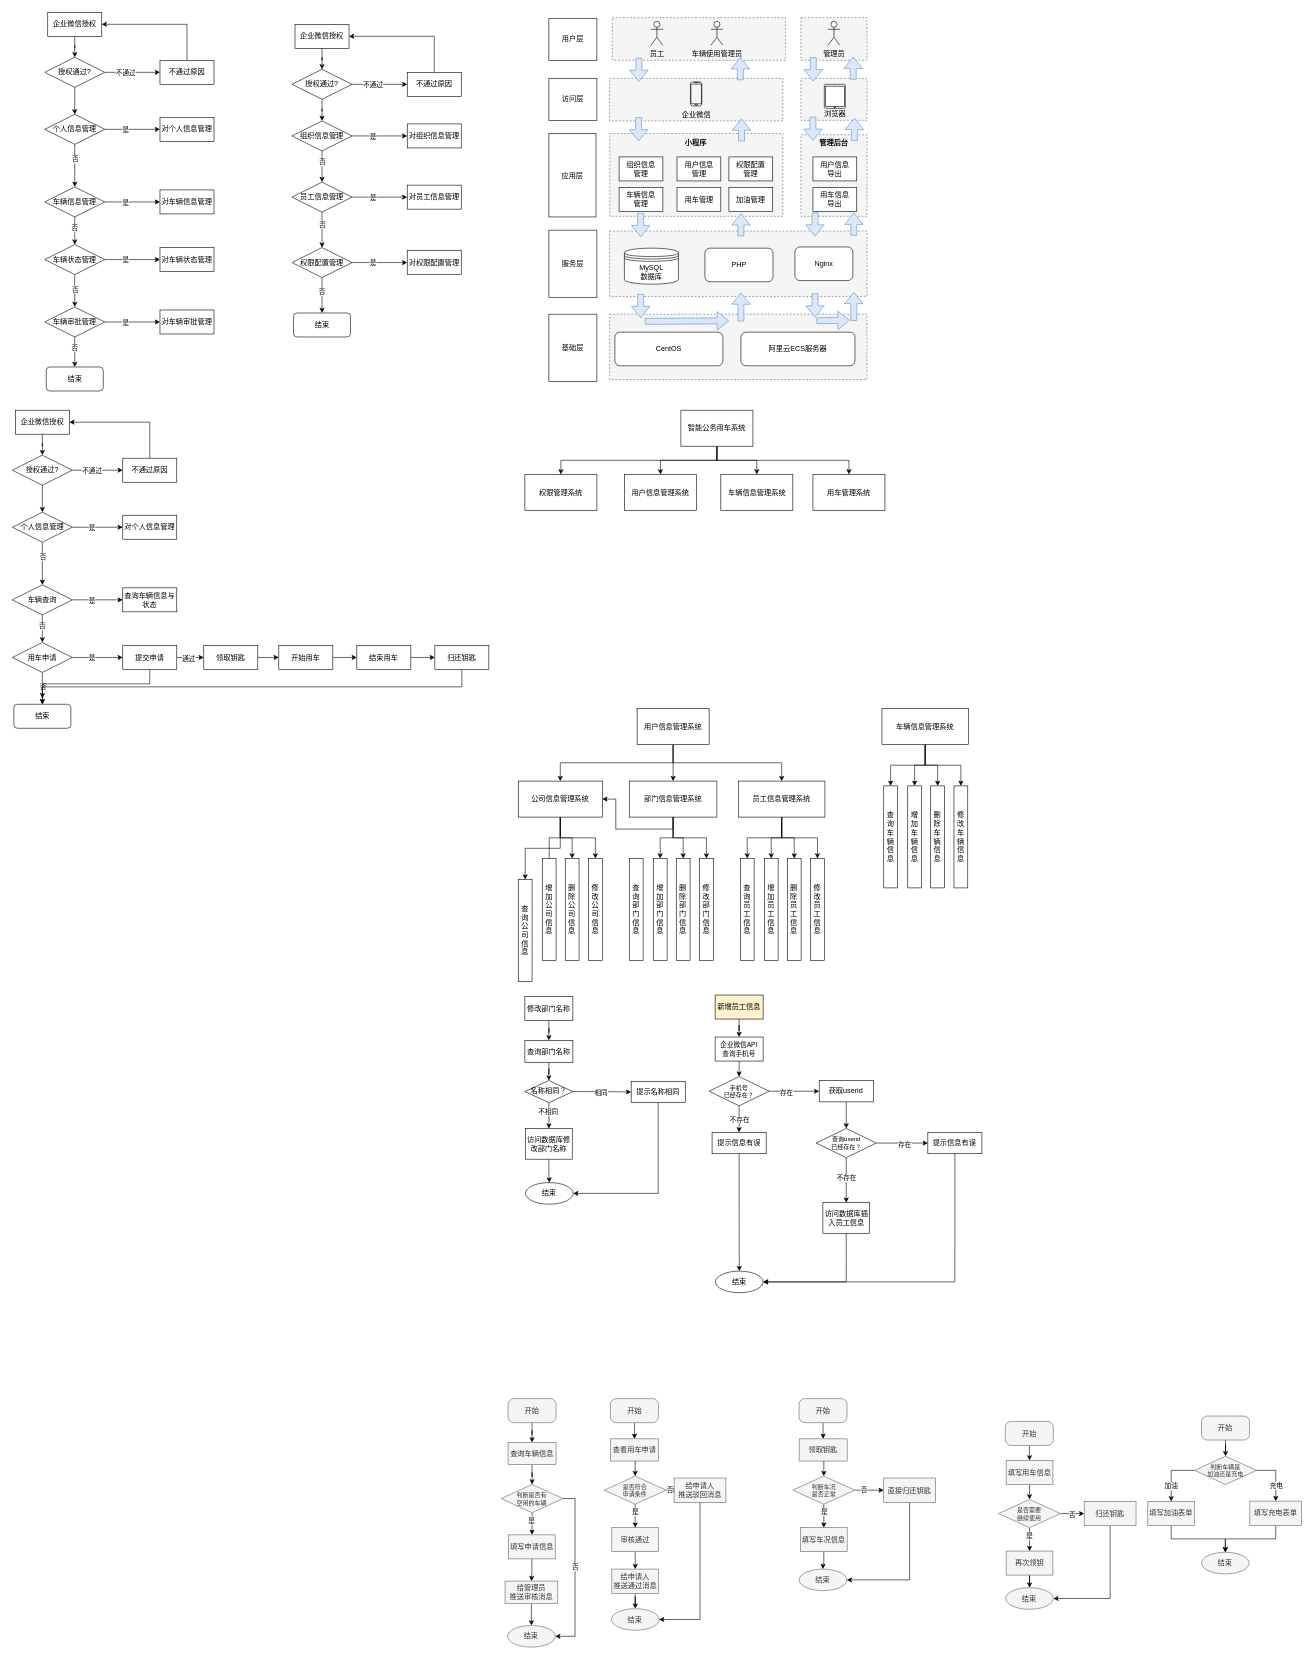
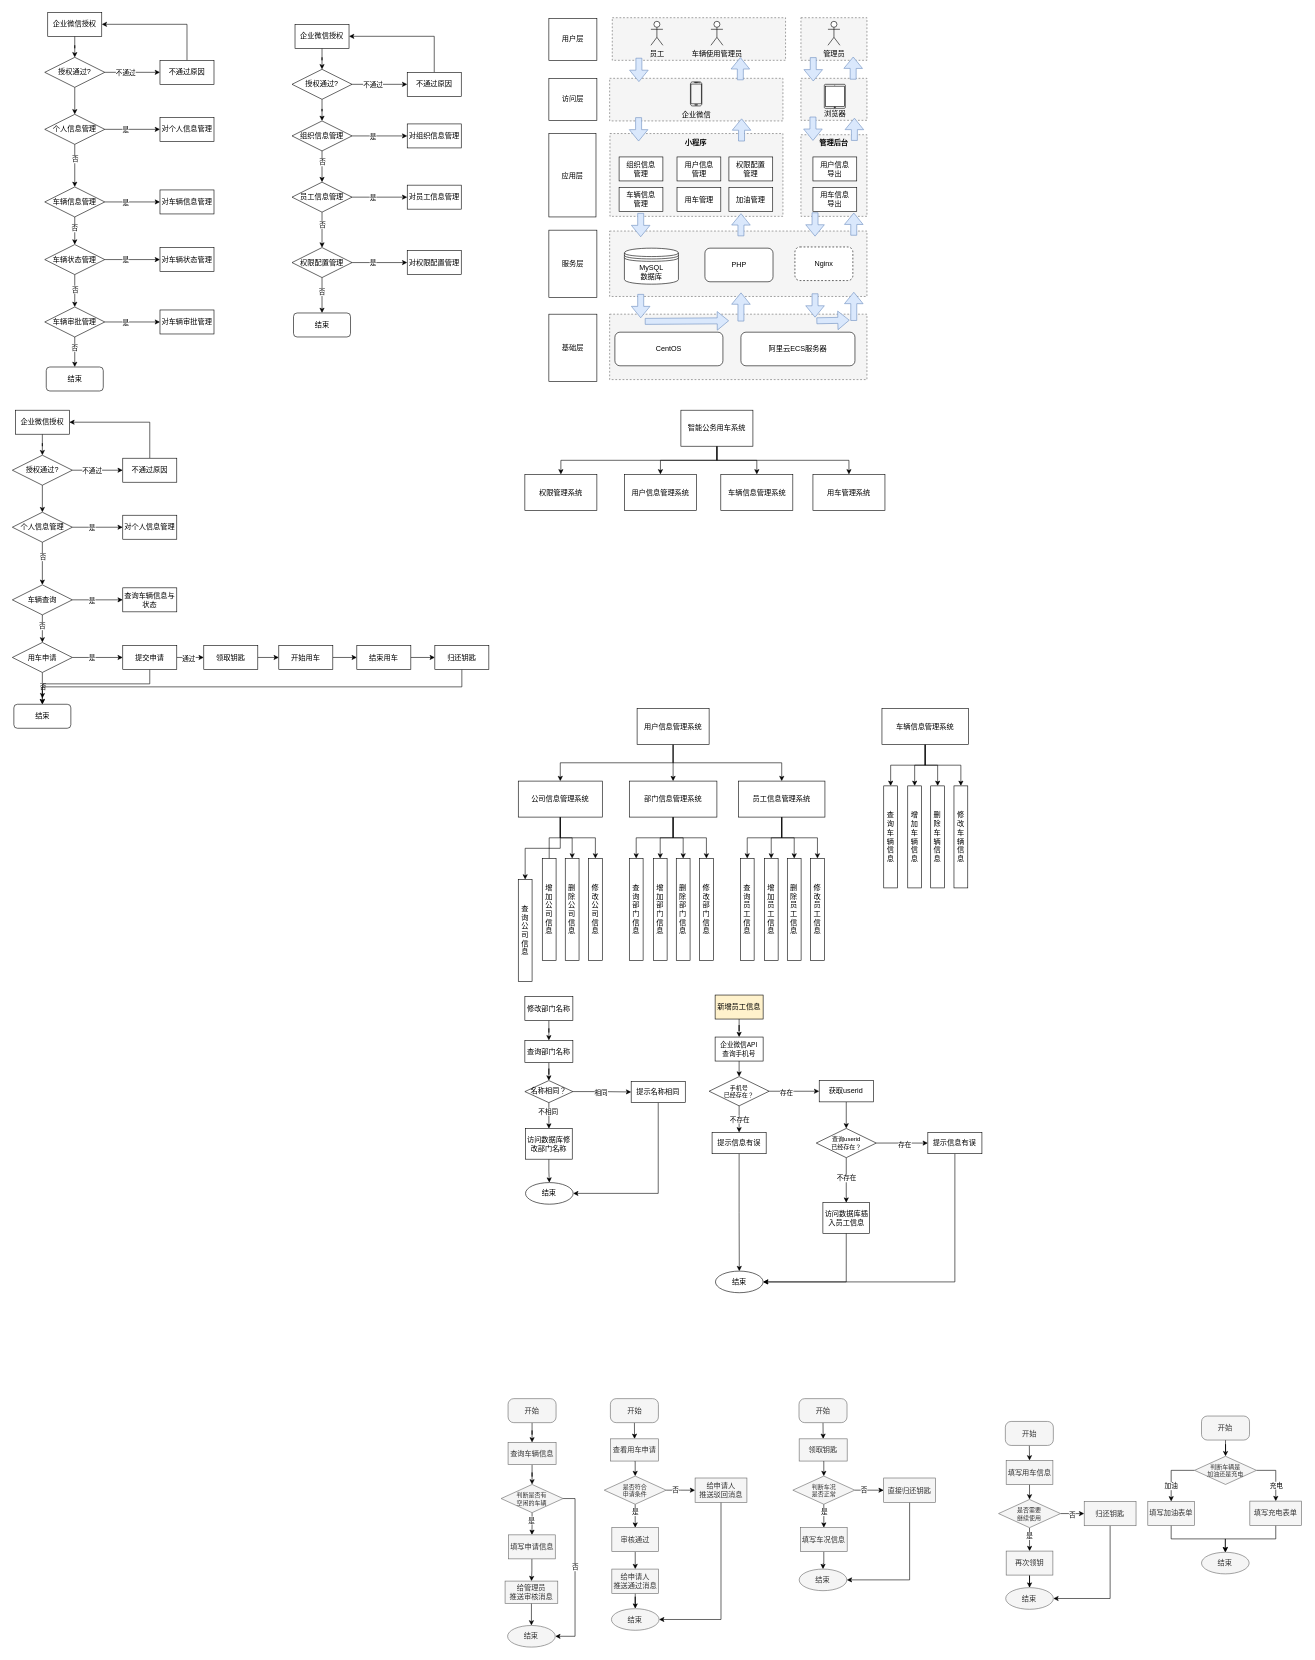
(824, 264) -> (824, 264)
(613, 799) -> (636, 853)
(700, 1490) -> (721, 1490)
